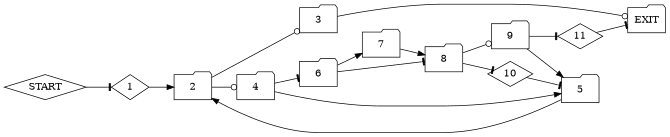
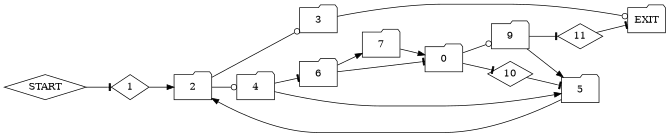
(444, 59) -> (444, 59)
